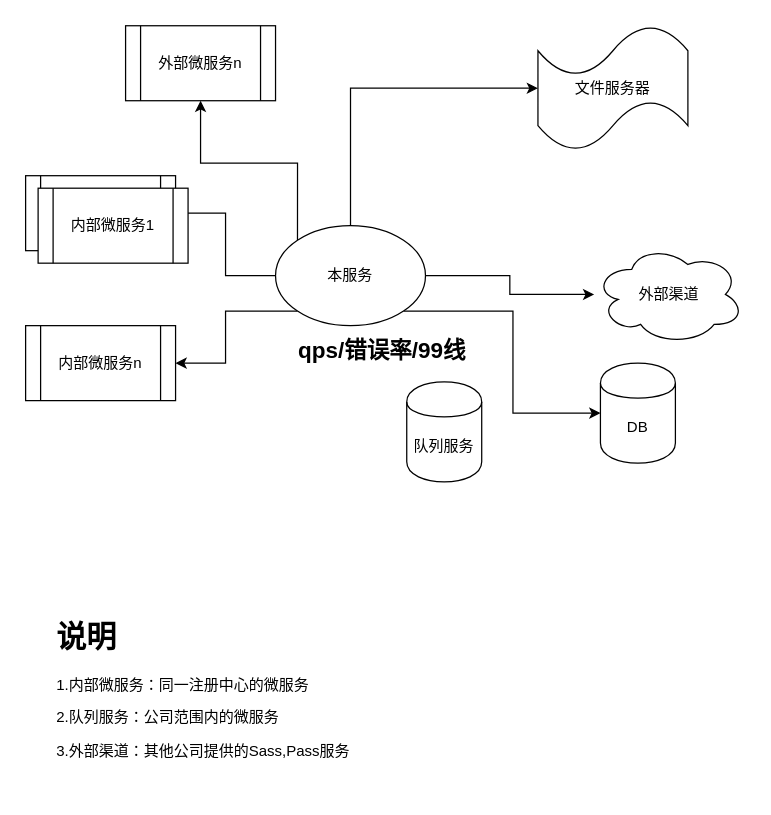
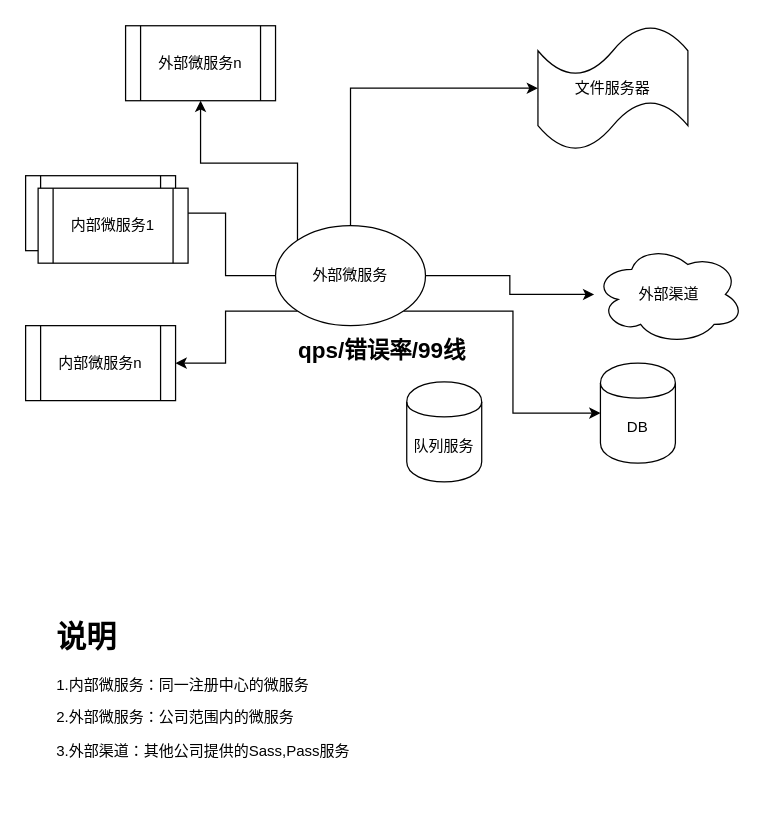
(351, 276) -> (351, 276)
(204, 637) -> (204, 637)
